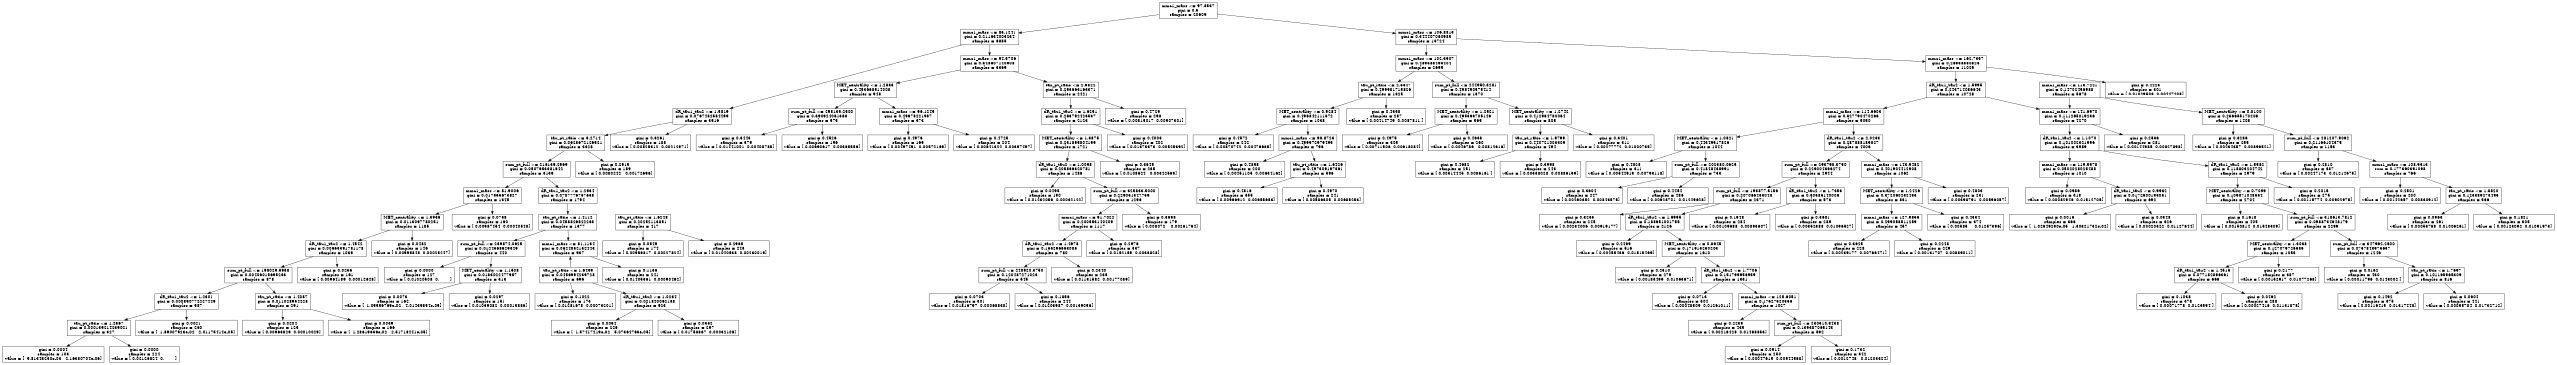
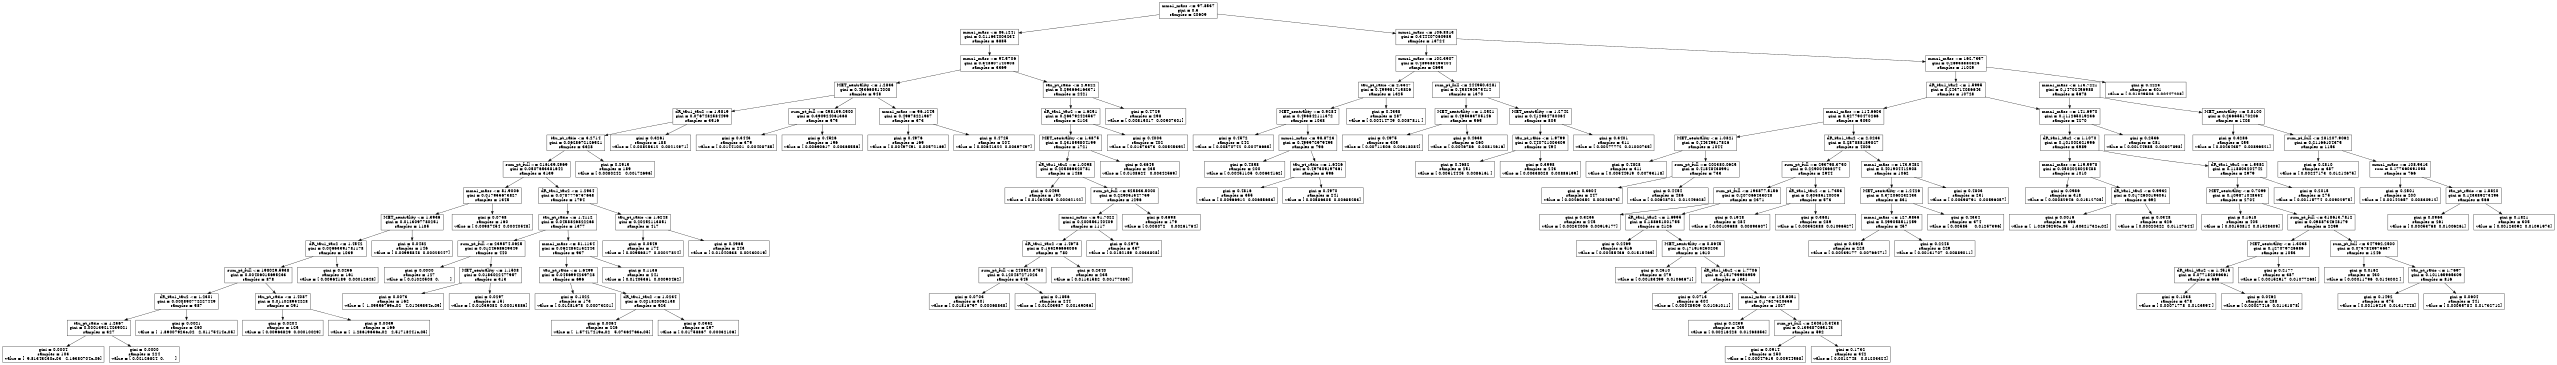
(847, 76) -> (784, 103)
none -> (604, 208)
(570, 263) -> (566, 260)
